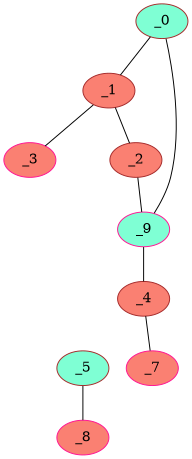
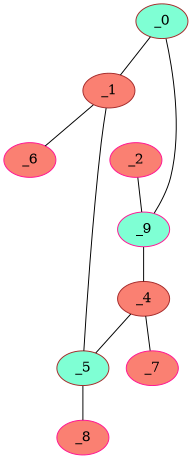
(122, 125) -> (93, 229)
(30, 160) -> (30, 160)
(136, 160) -> (136, 160)
none -> (113, 334)
